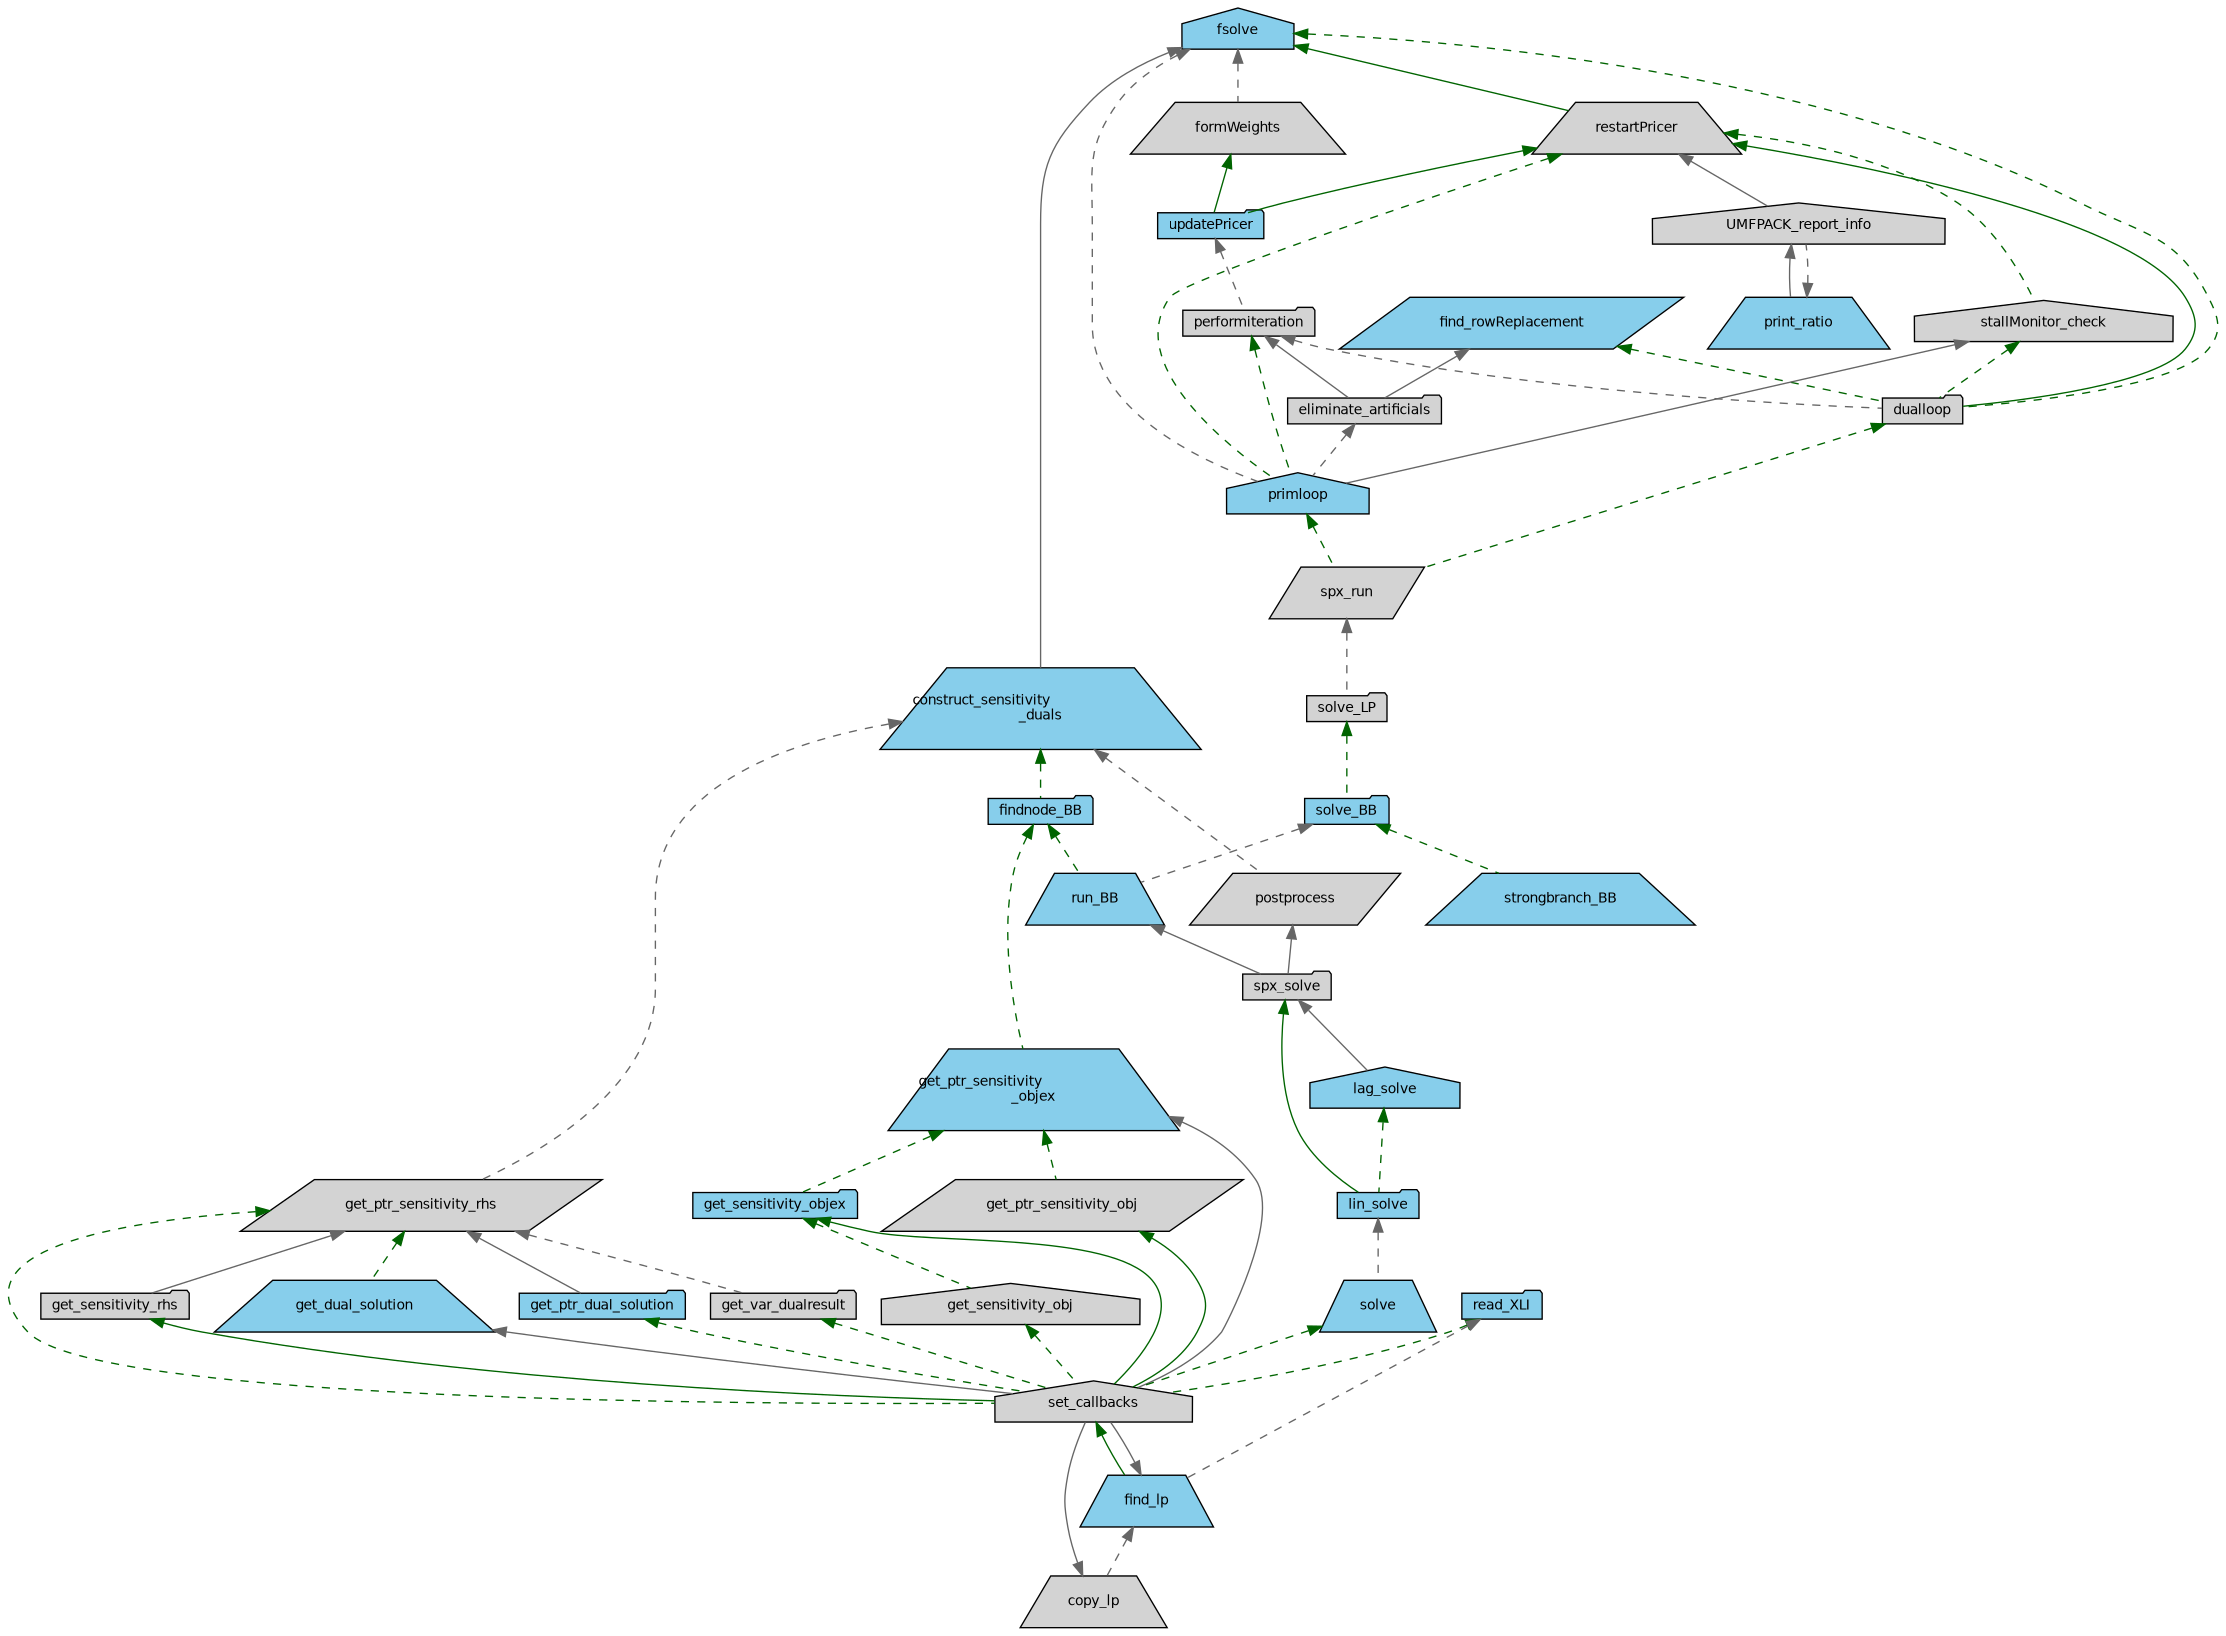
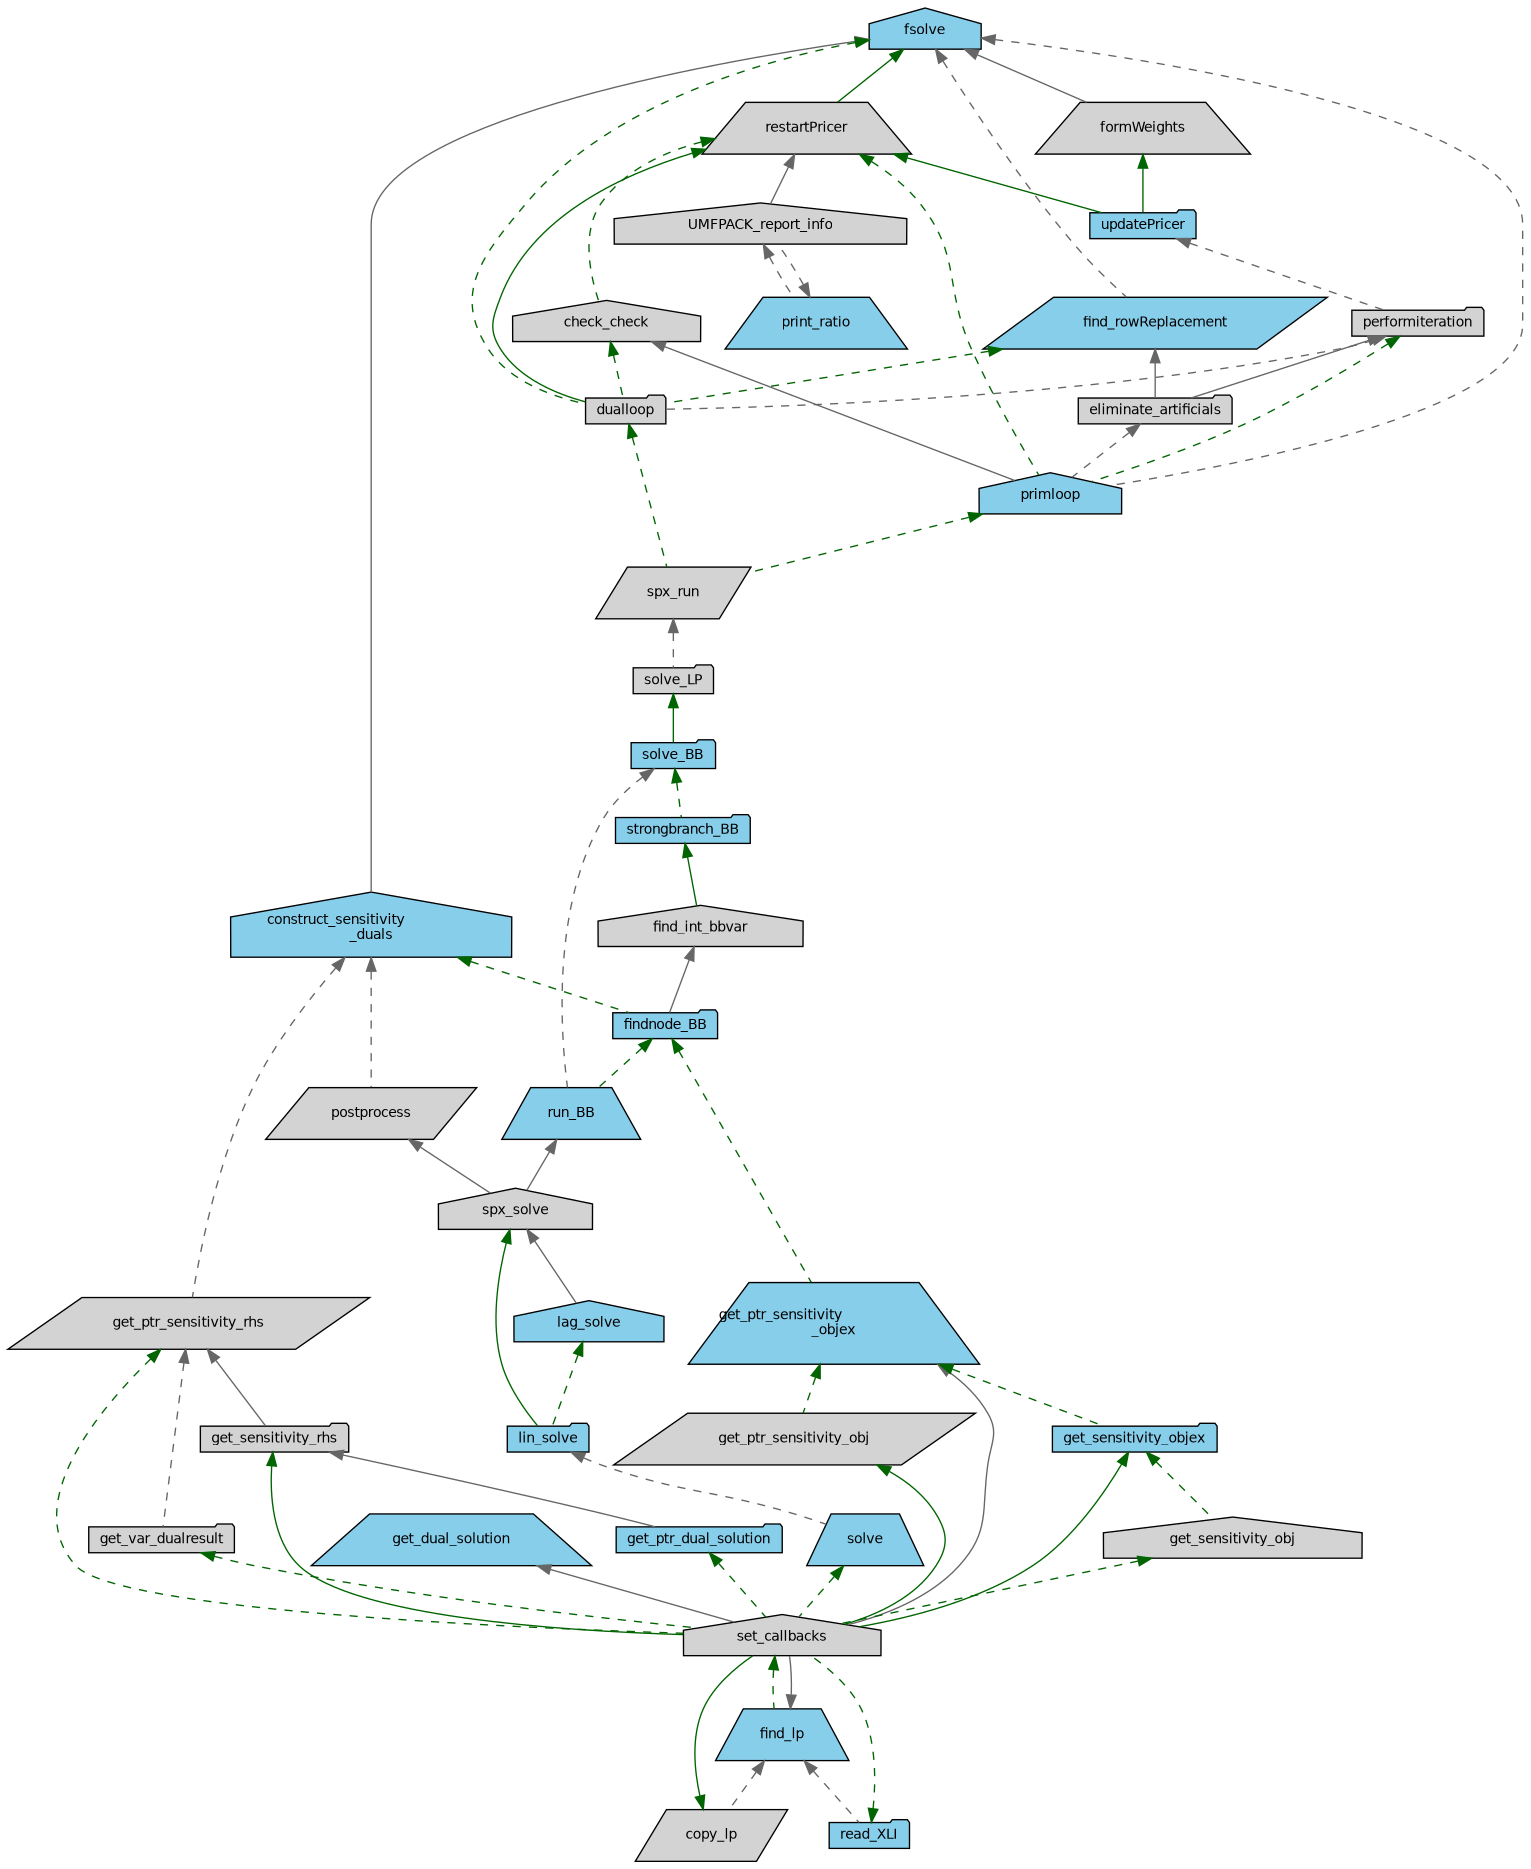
(1238, 83) -> (1032, 79)
none -> (1023, 179)
(1790, 278) -> (781, 277)
(2044, 323) -> (607, 323)
(1041, 709) -> (371, 928)
(1347, 767) -> (673, 725)
(1561, 899) -> (683, 830)
none -> (701, 928)
(1287, 987) -> (515, 1211)
(384, 1261) -> none
(530, 1266) -> (499, 1490)
(1328, 1402) -> (836, 1797)
(1113, 1455) -> (773, 1689)
(1065, 1492) -> (701, 1716)
(1094, 1602) -> (711, 1835)
